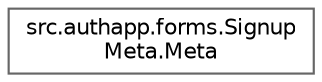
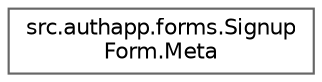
(161, 41) -> (161, 41)
